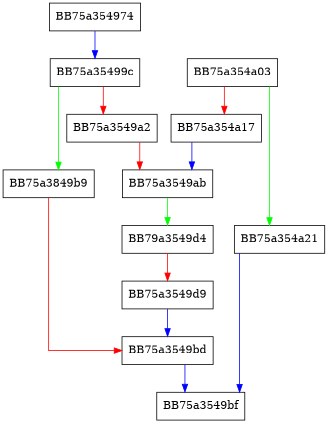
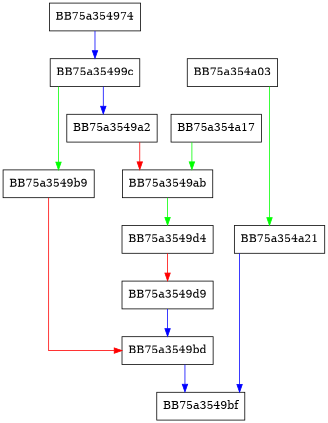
(103, 96) -> (103, 96)
(224, 96) -> none
(192, 152) -> (192, 152)
(49, 184) -> (49, 184)
(168, 239) -> (168, 239)
